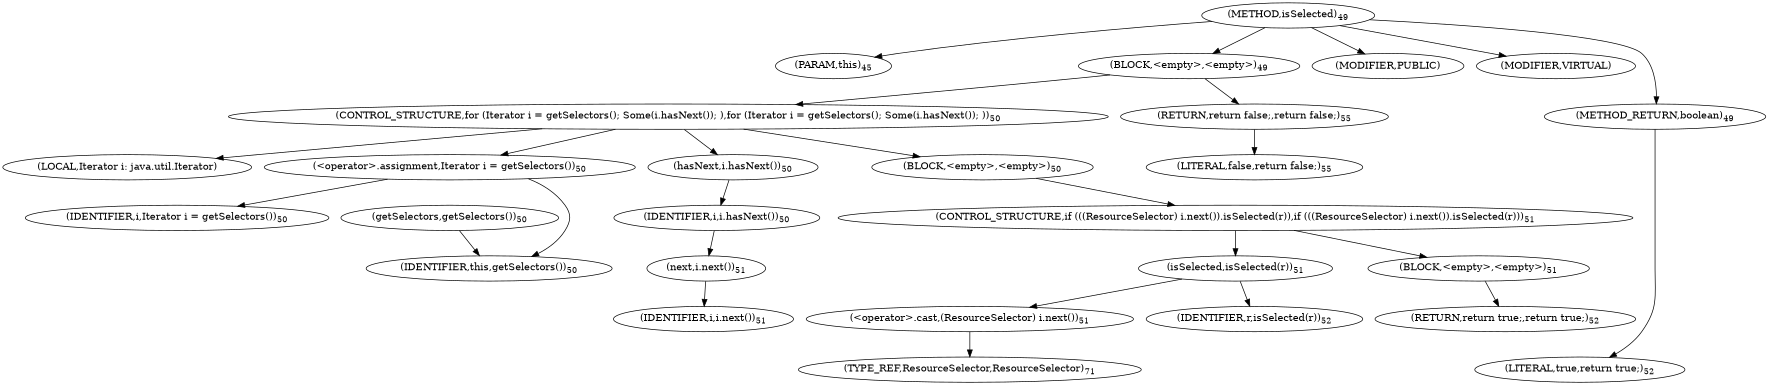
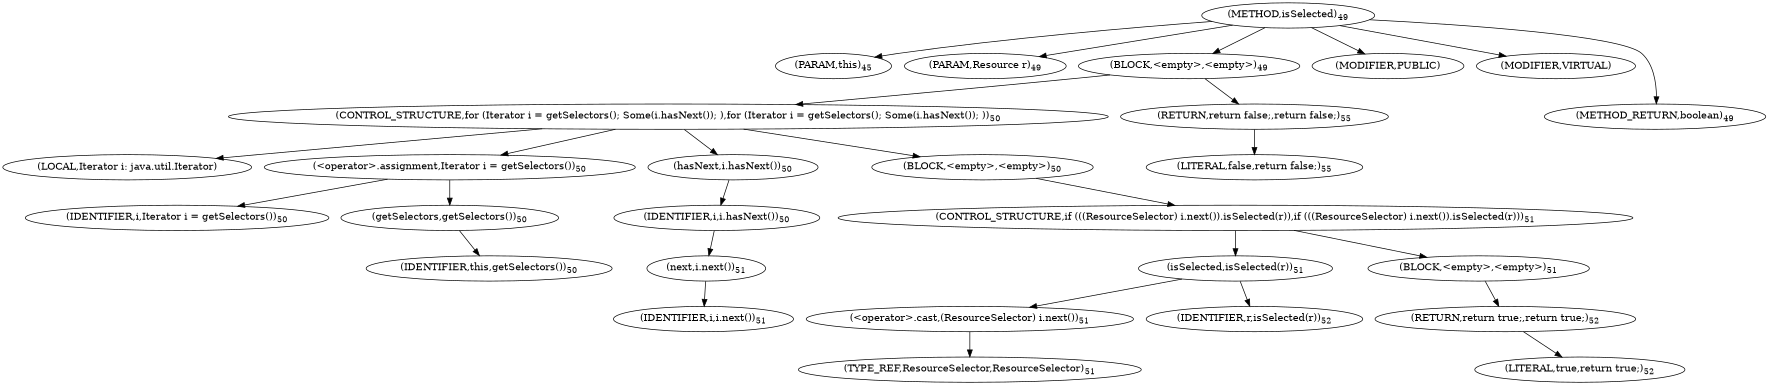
none -> (985, 66)
(569, 213) -> (450, 189)
(1655, 249) -> (1540, 342)
(1090, 369) -> (1090, 369)
